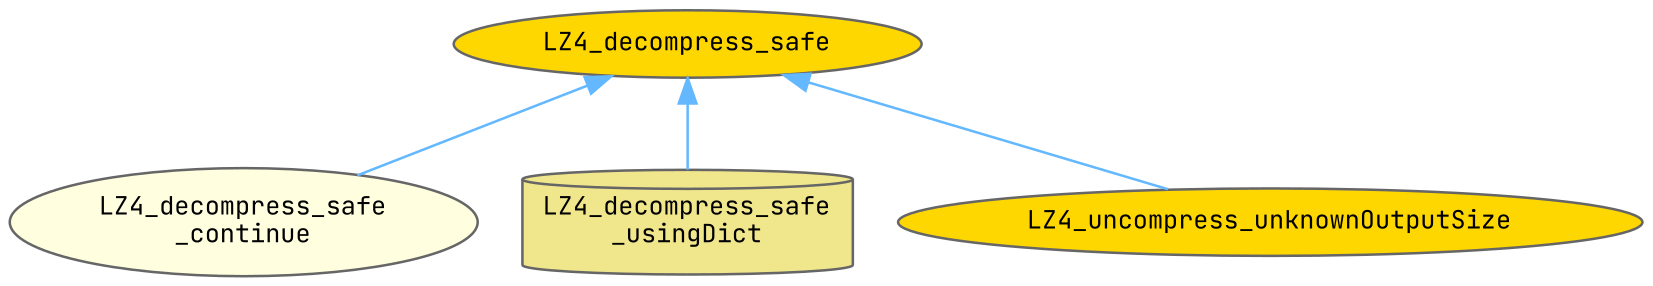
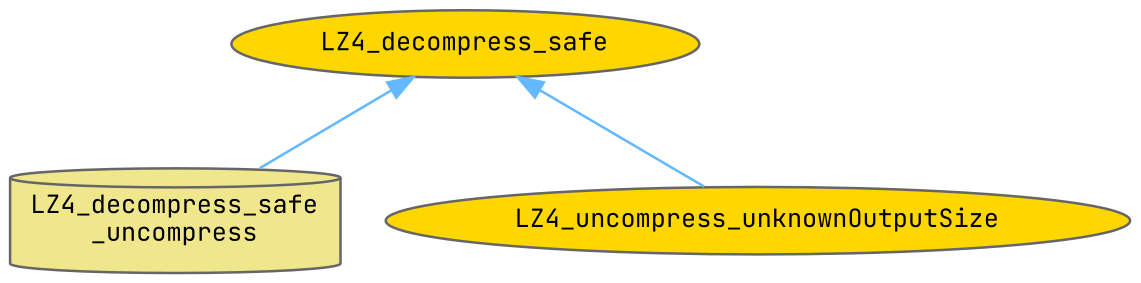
(244, 222) -> none
(688, 222) -> (175, 221)
